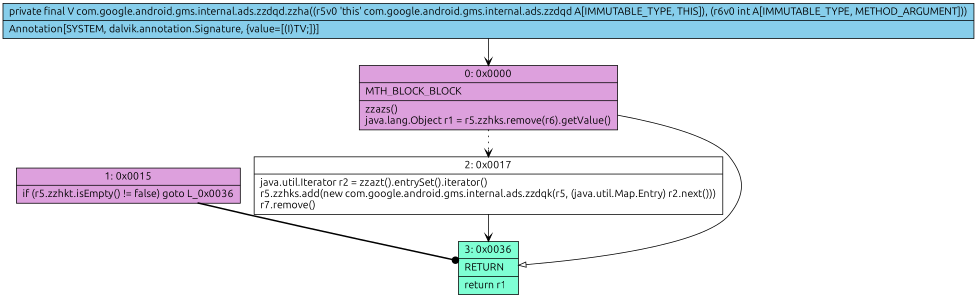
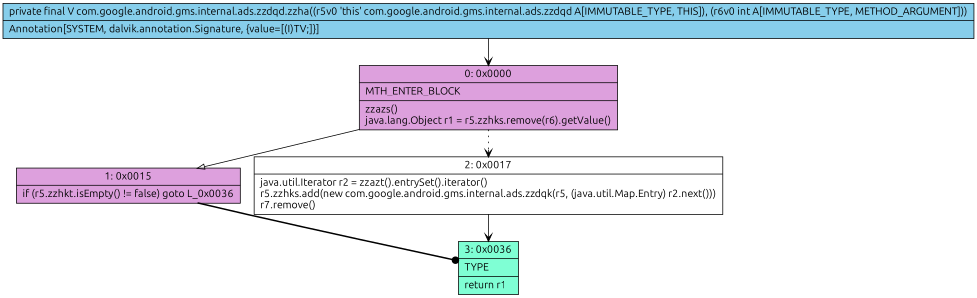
(414, 91) -> (413, 91)
(719, 223) -> (282, 148)
(484, 267) -> (477, 267)
